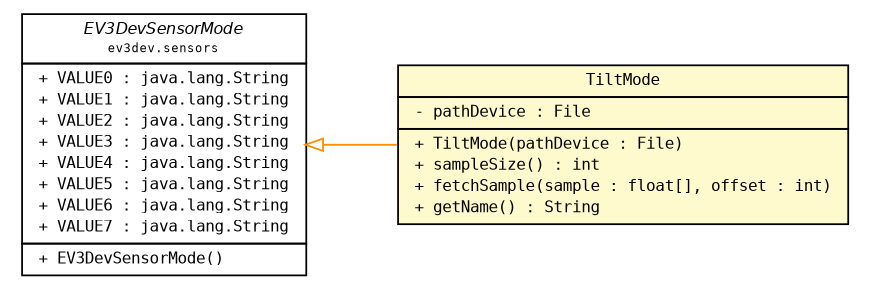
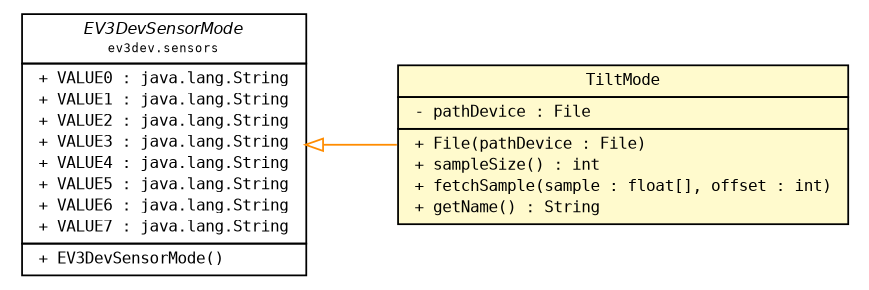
(549, 144) -> (530, 144)
